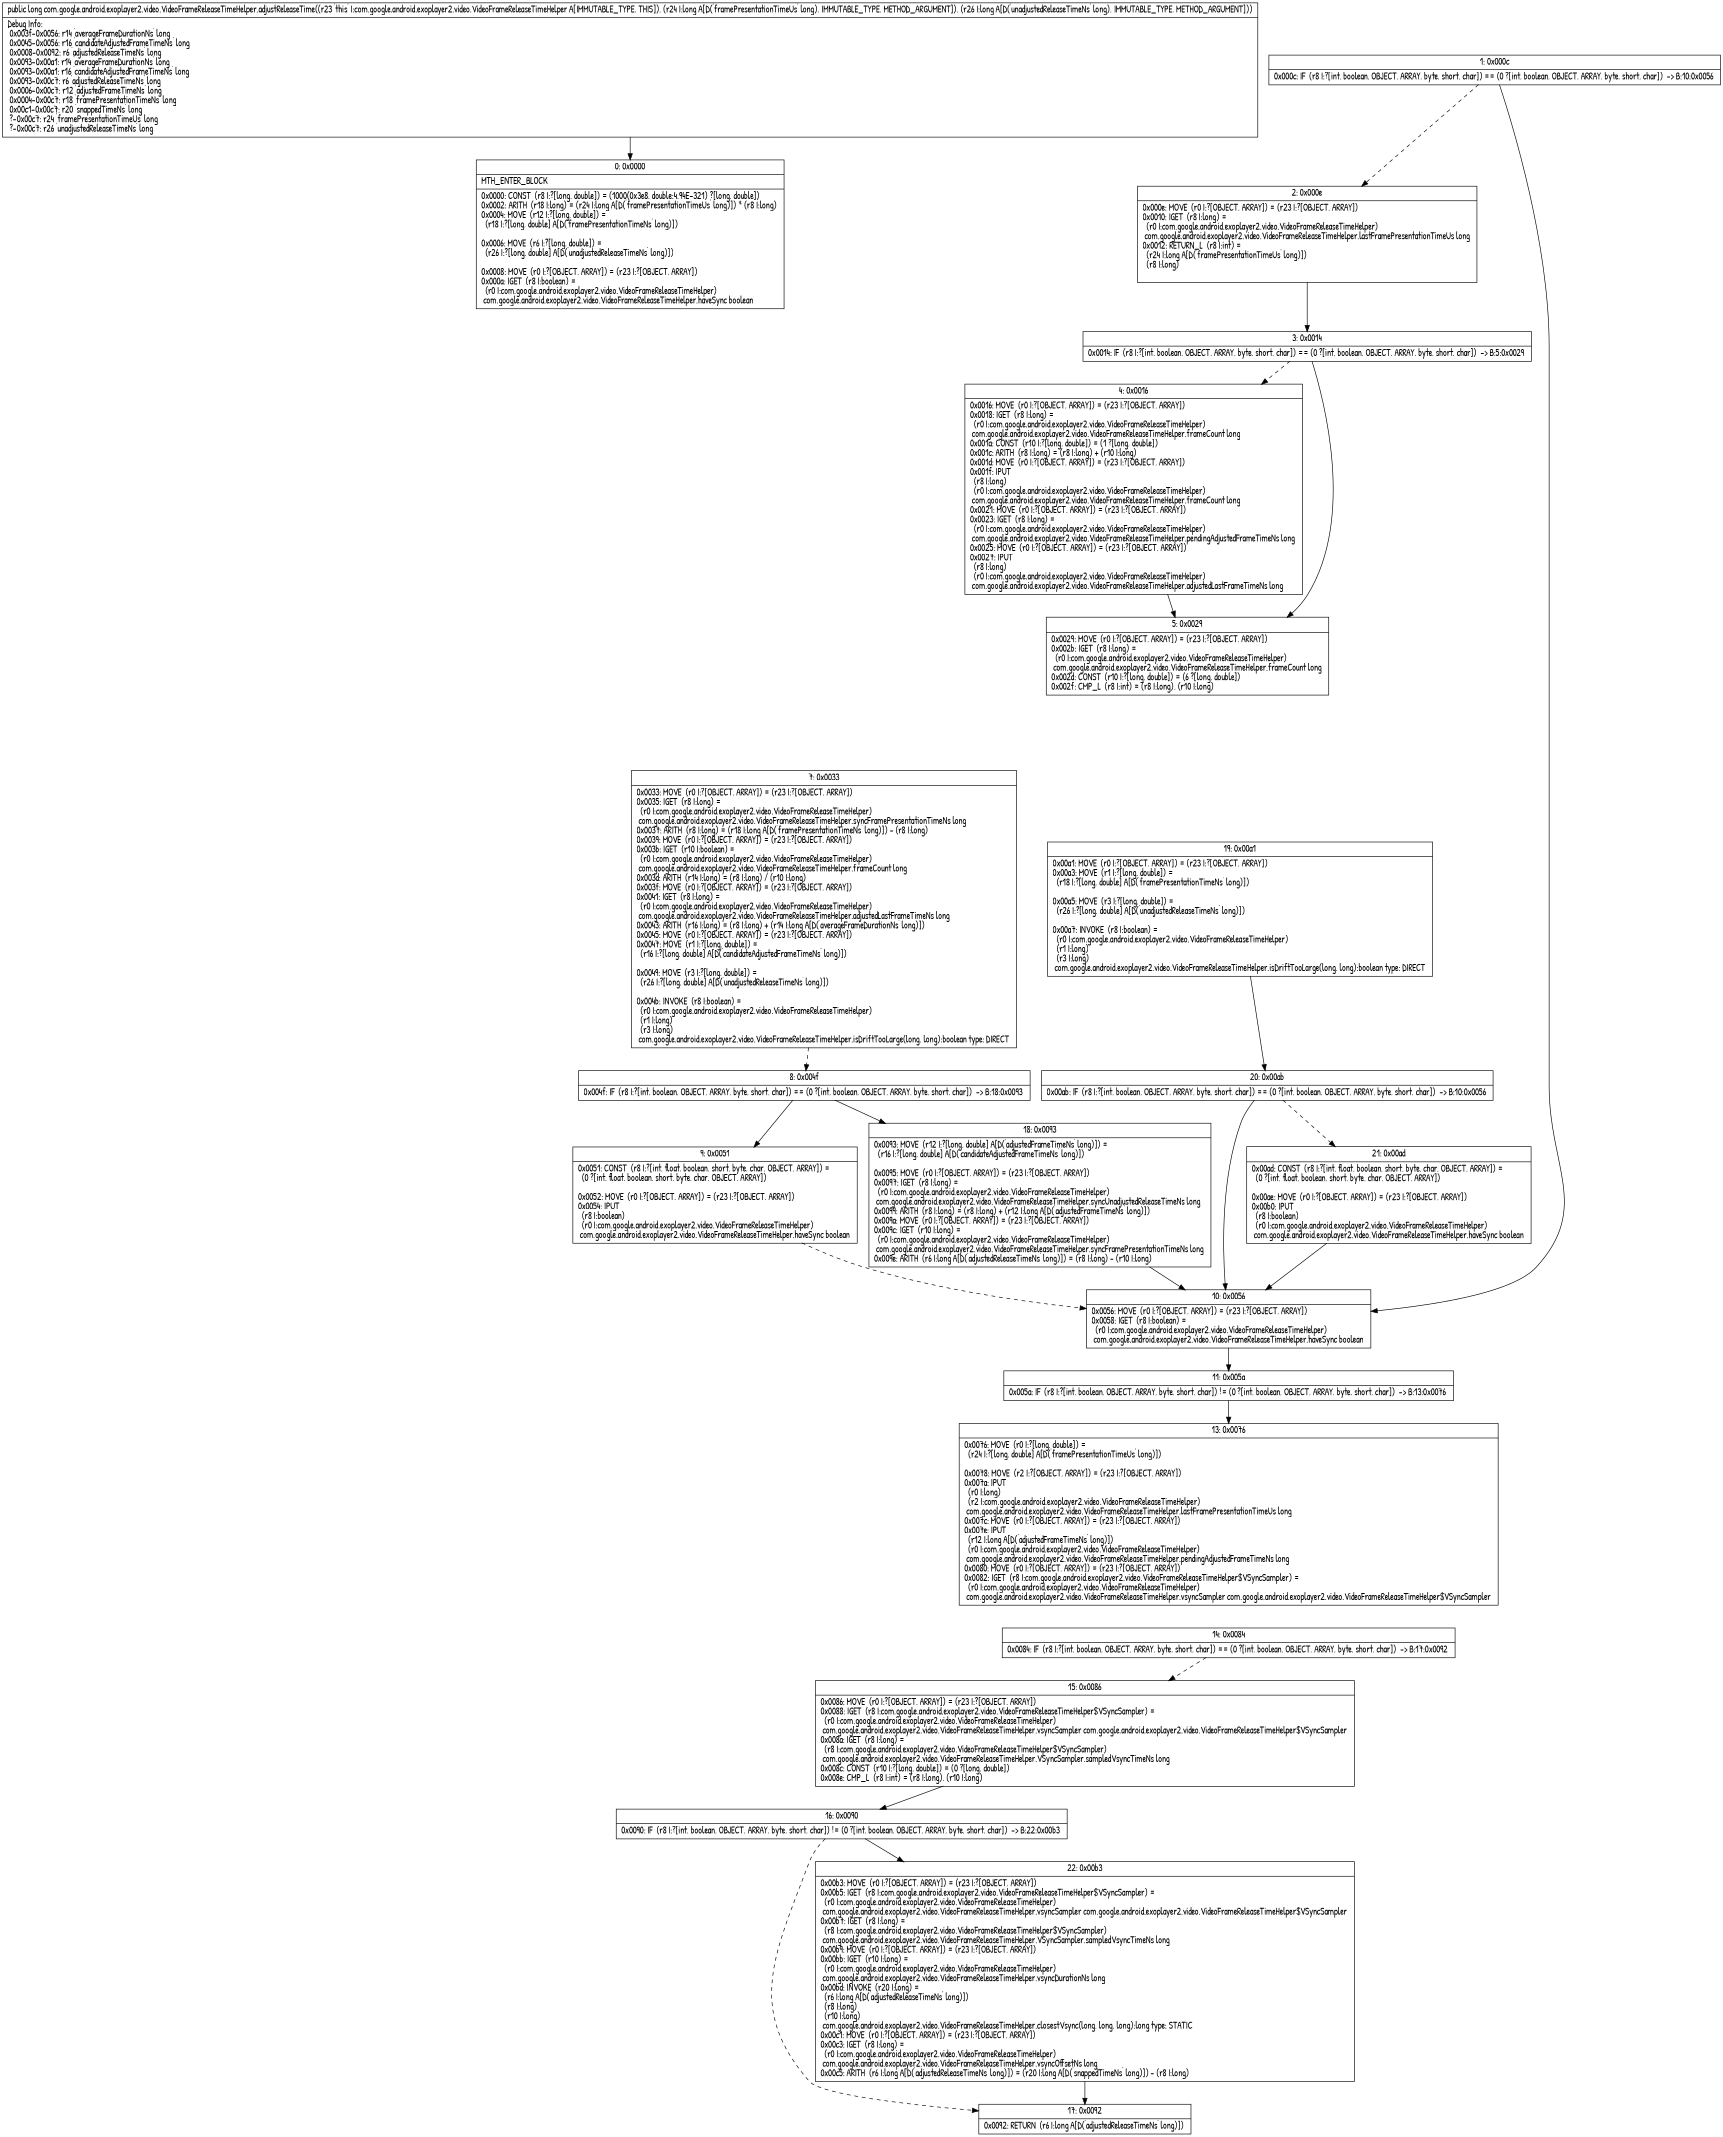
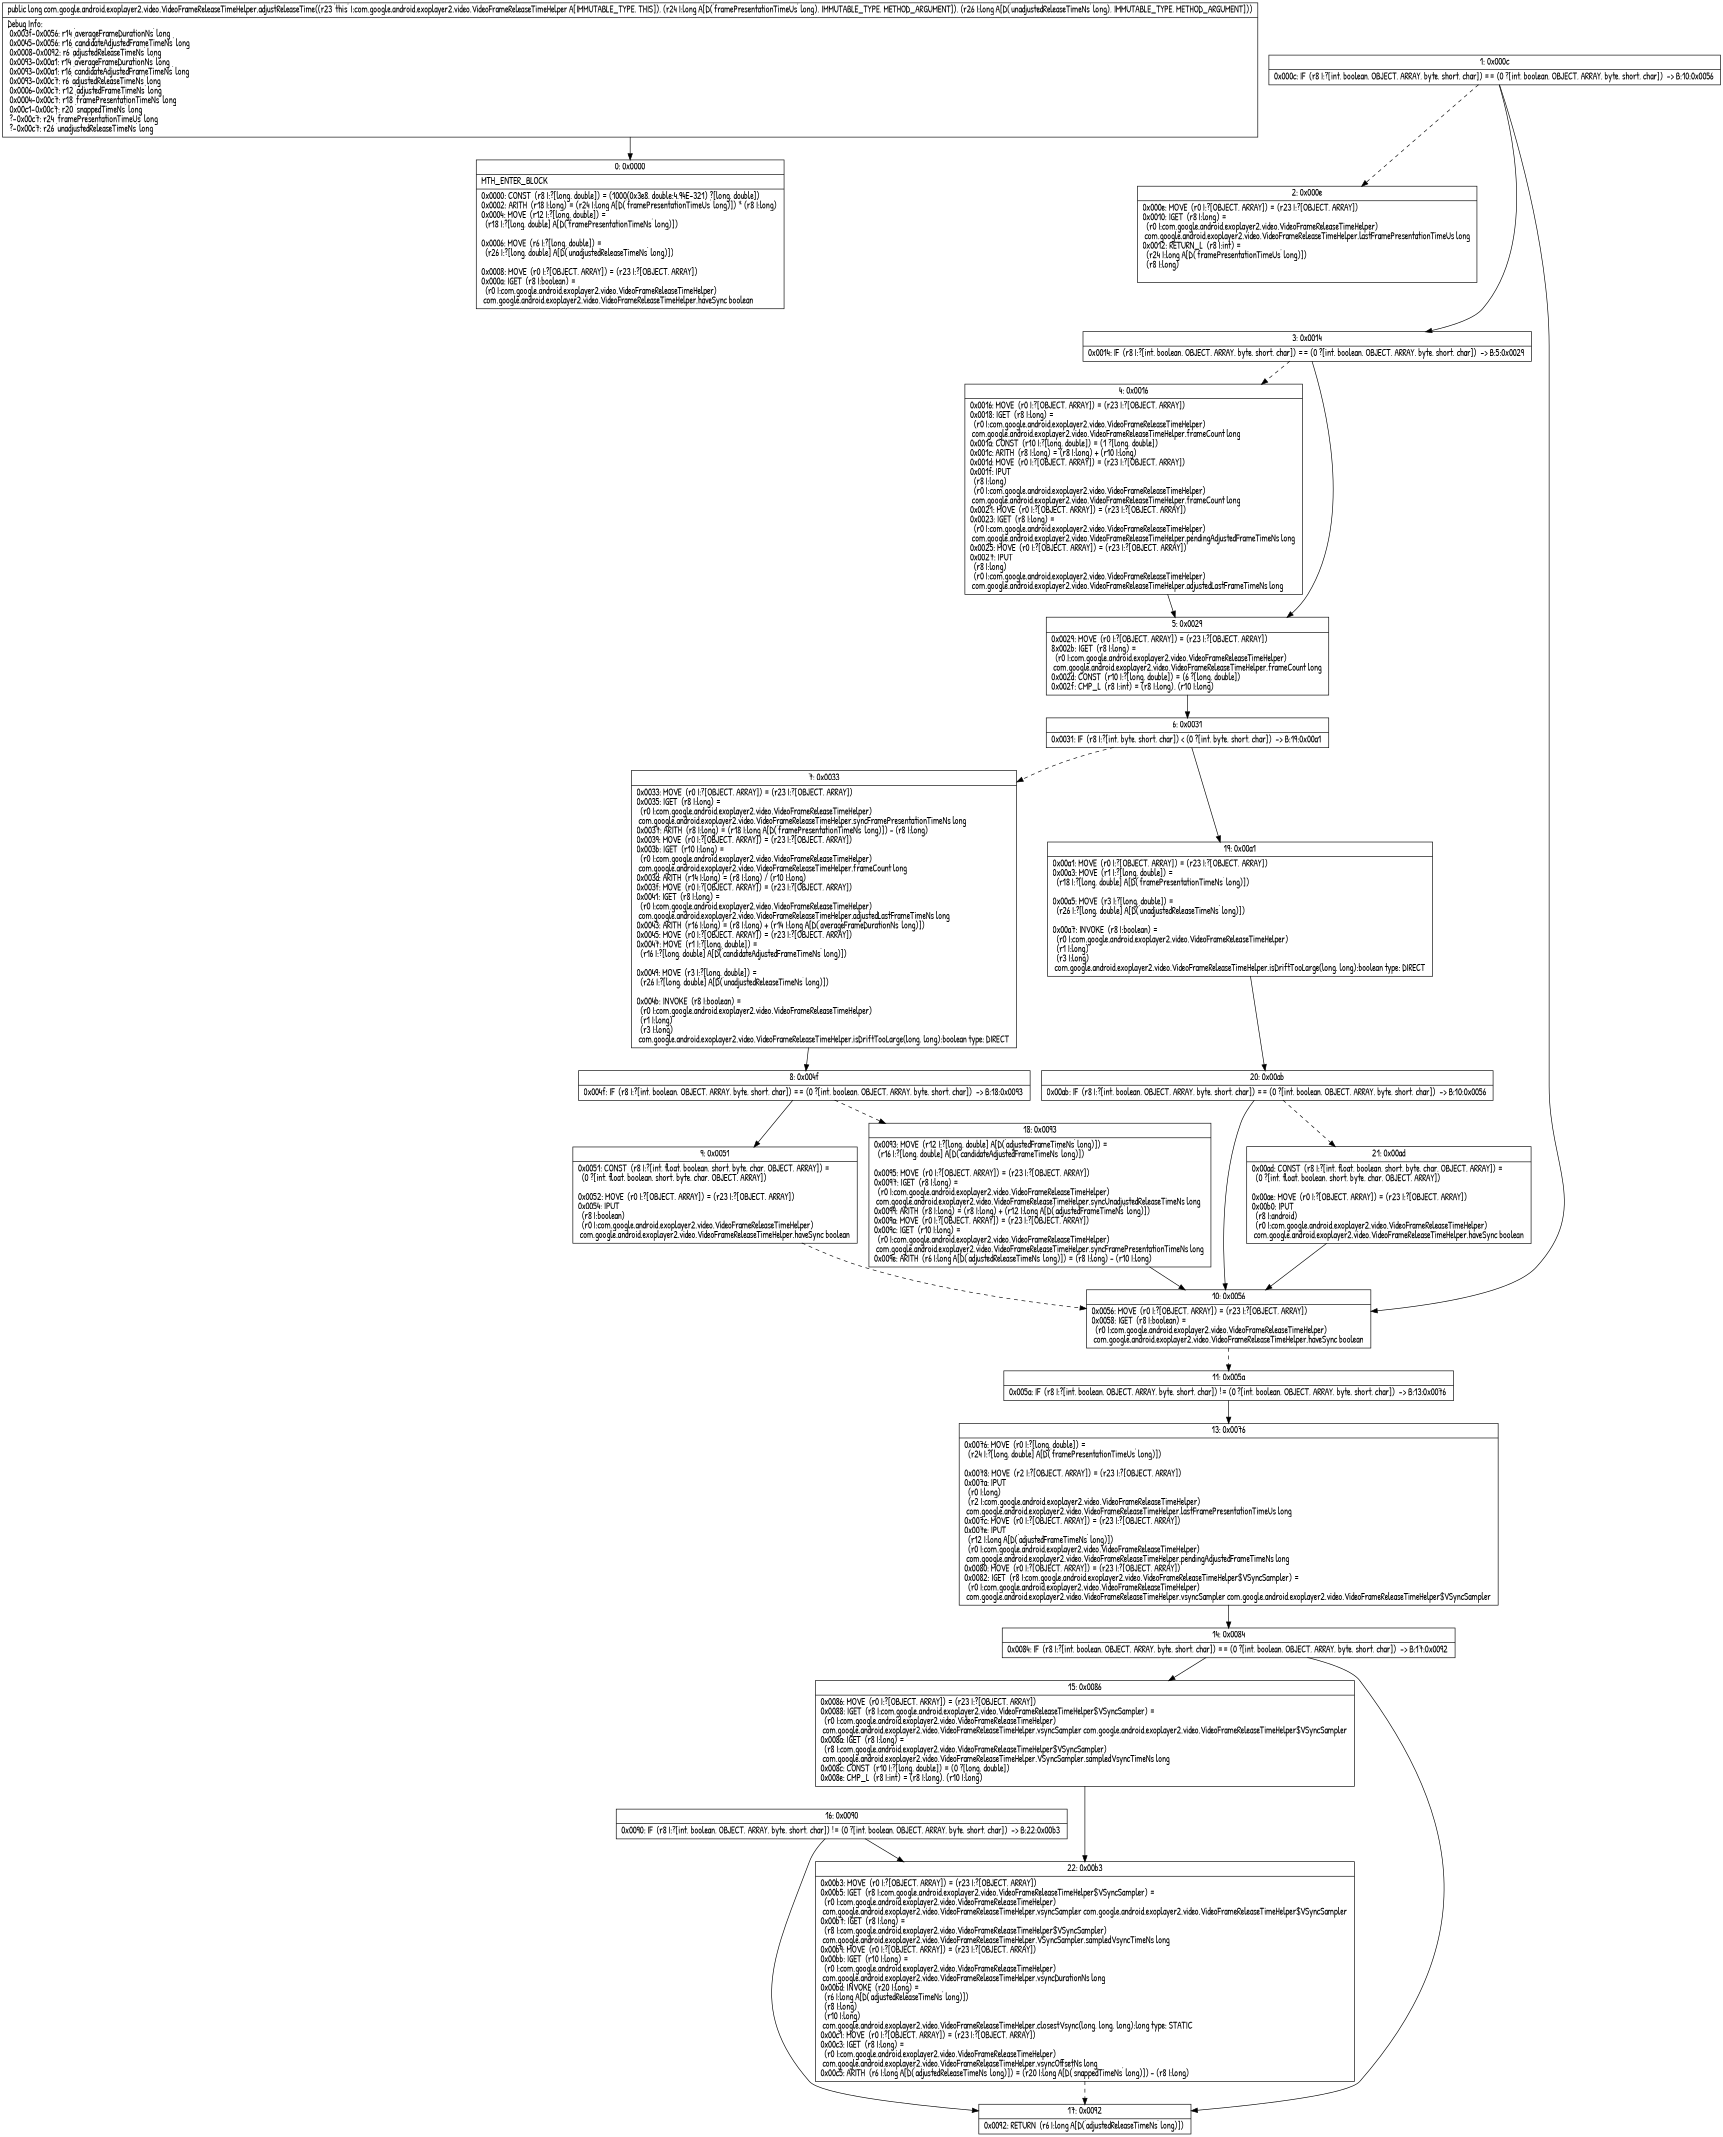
(1307, 304) -> (1515, 227)
(1095, 649) -> (1095, 649)
none -> (1188, 733)
(687, 850) -> (681, 850)
(808, 1056) -> (808, 1056)
(857, 1110) -> (857, 1110)
(1276, 1217) -> (1275, 1217)
(1229, 1356) -> (1229, 1356)
none -> (1229, 1613)
(1190, 1667) -> (1190, 1667)
(915, 1797) -> (1085, 1821)
none -> (1439, 1935)
(783, 2041) -> (783, 2041)
(1085, 2090) -> (1085, 2090)
